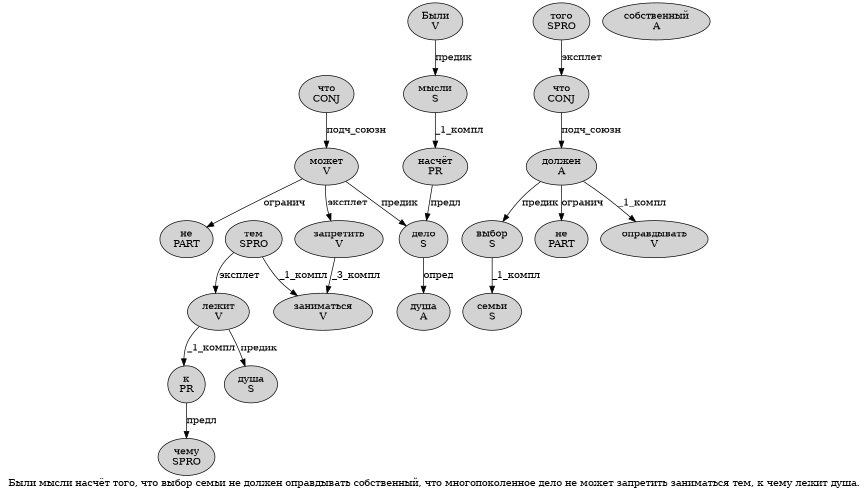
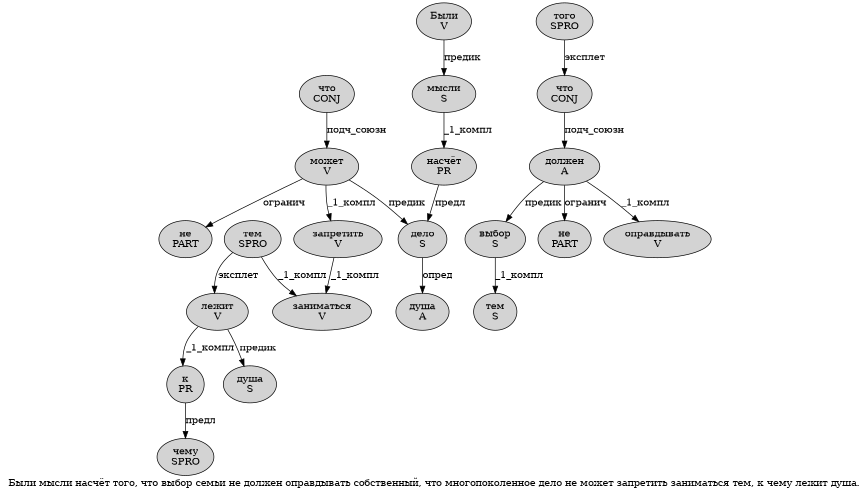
(656, 21) -> none
(347, 203) -> (352, 203)
(356, 275) -> (355, 275)
(492, 312) -> (495, 312)
